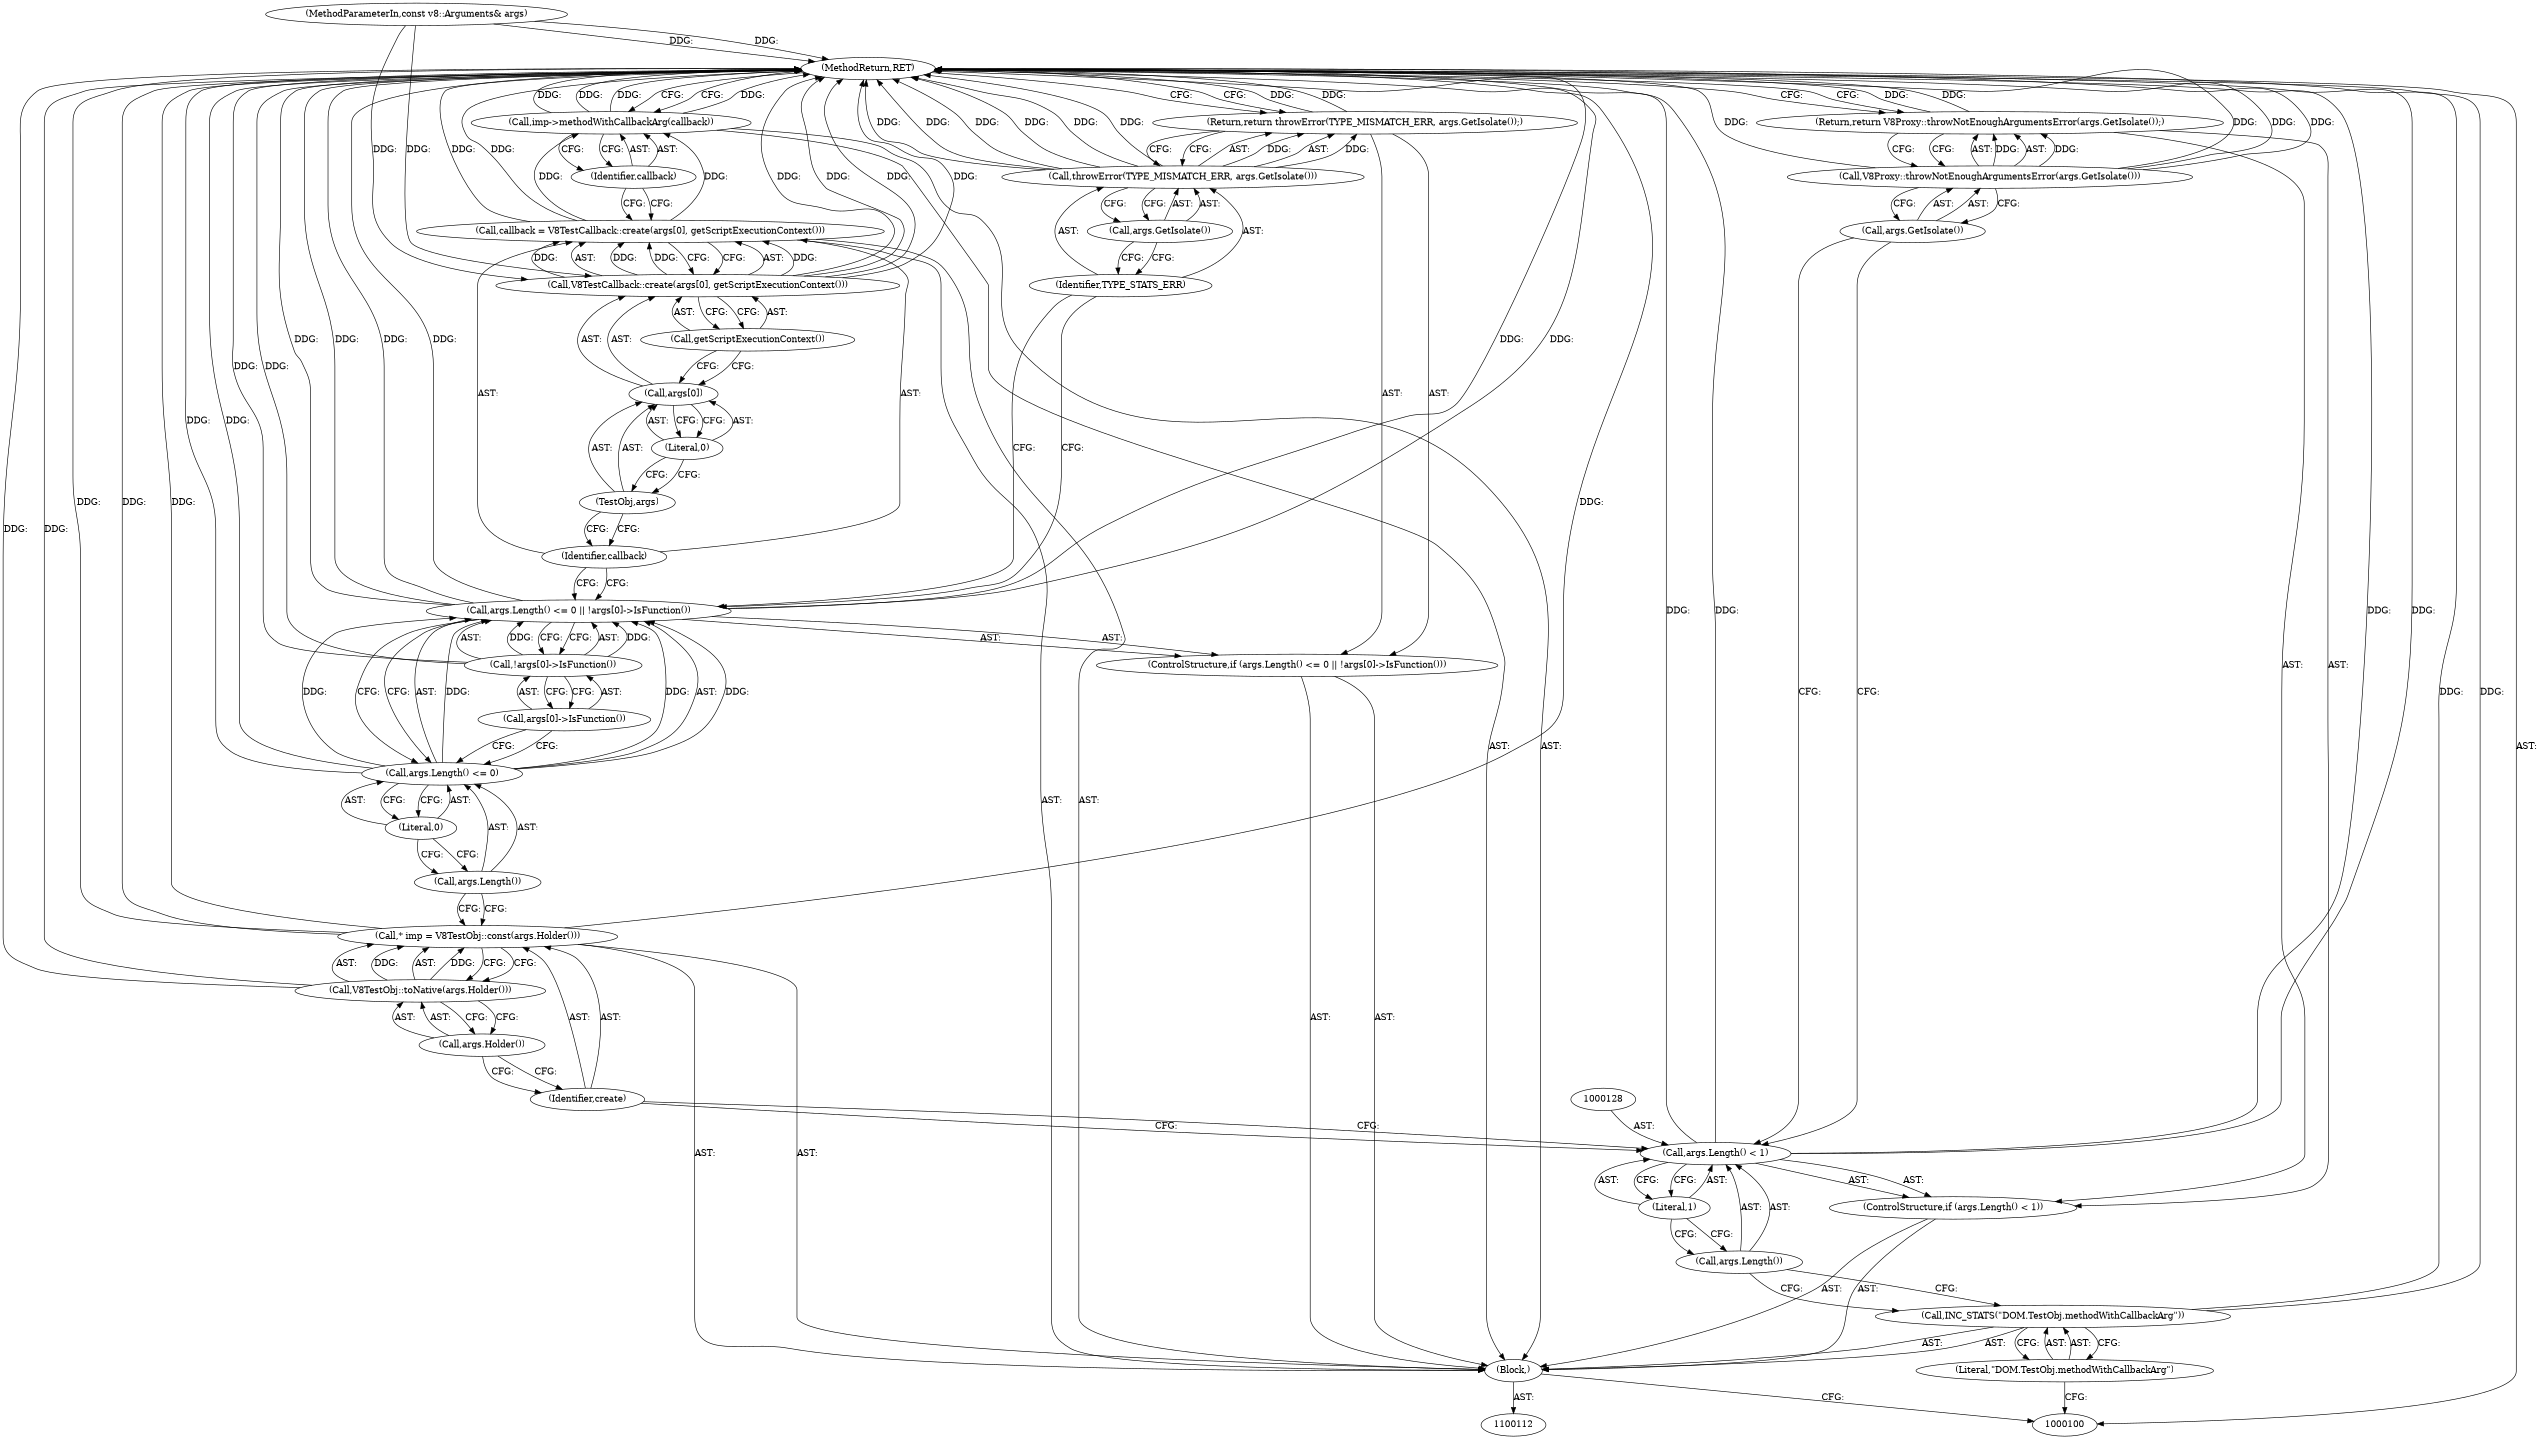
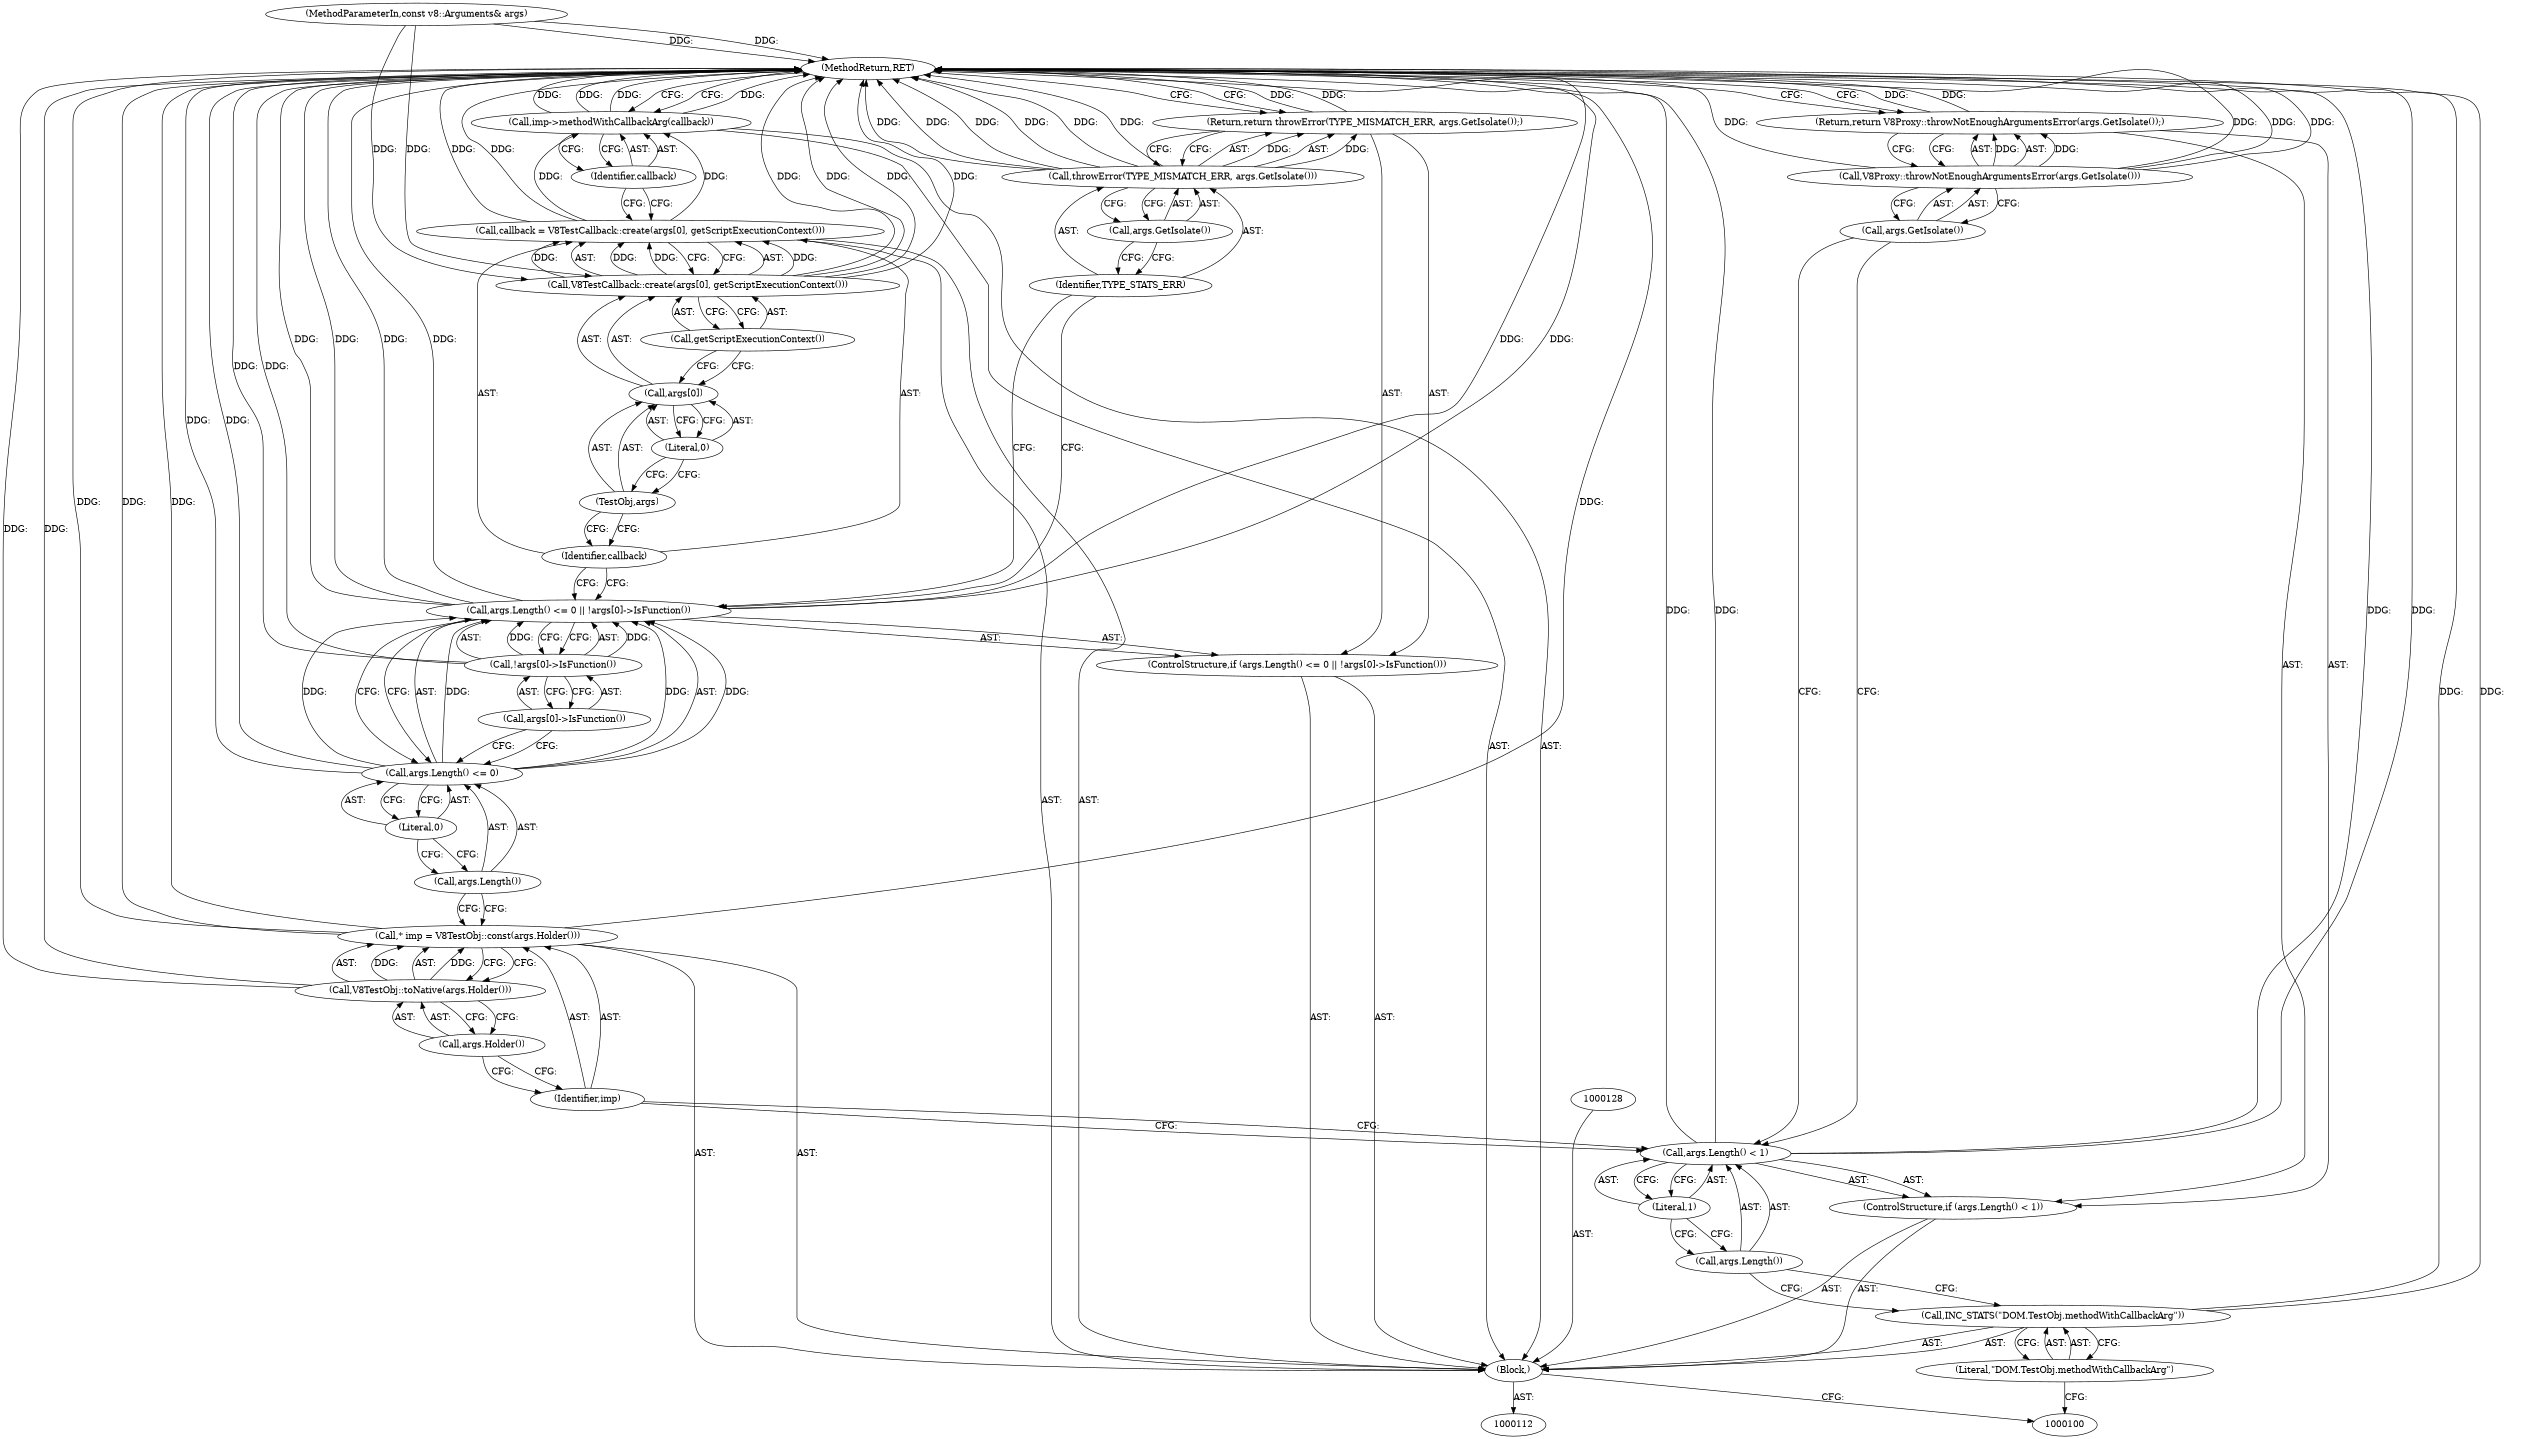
(2516, 159) -> none
(587, 1099) -> (587, 1099)
(1634, 1131) -> (1573, 1239)
(1514, 1425) -> (1514, 1425)
